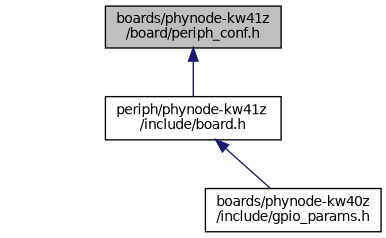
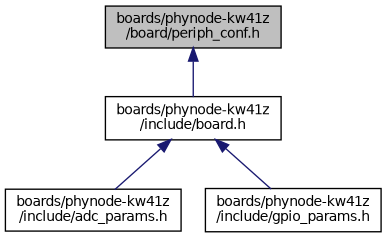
(193, 118) -> (193, 118)
none -> (93, 210)
(293, 210) -> (293, 210)
